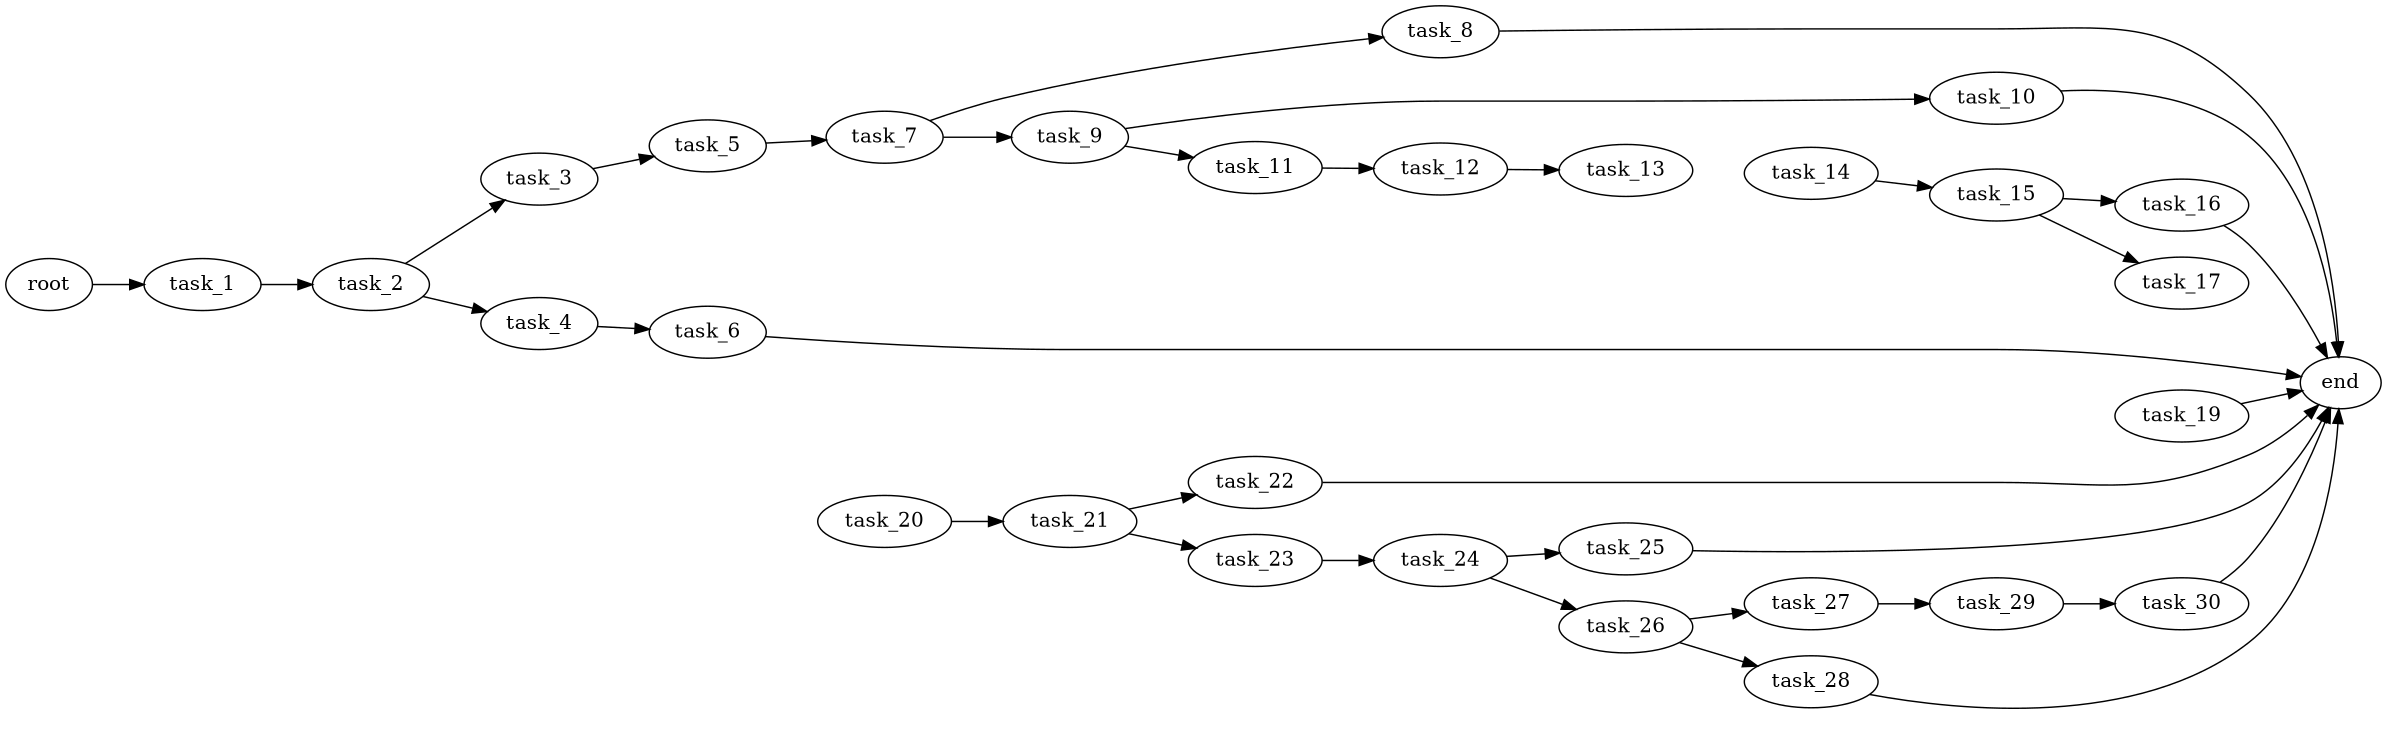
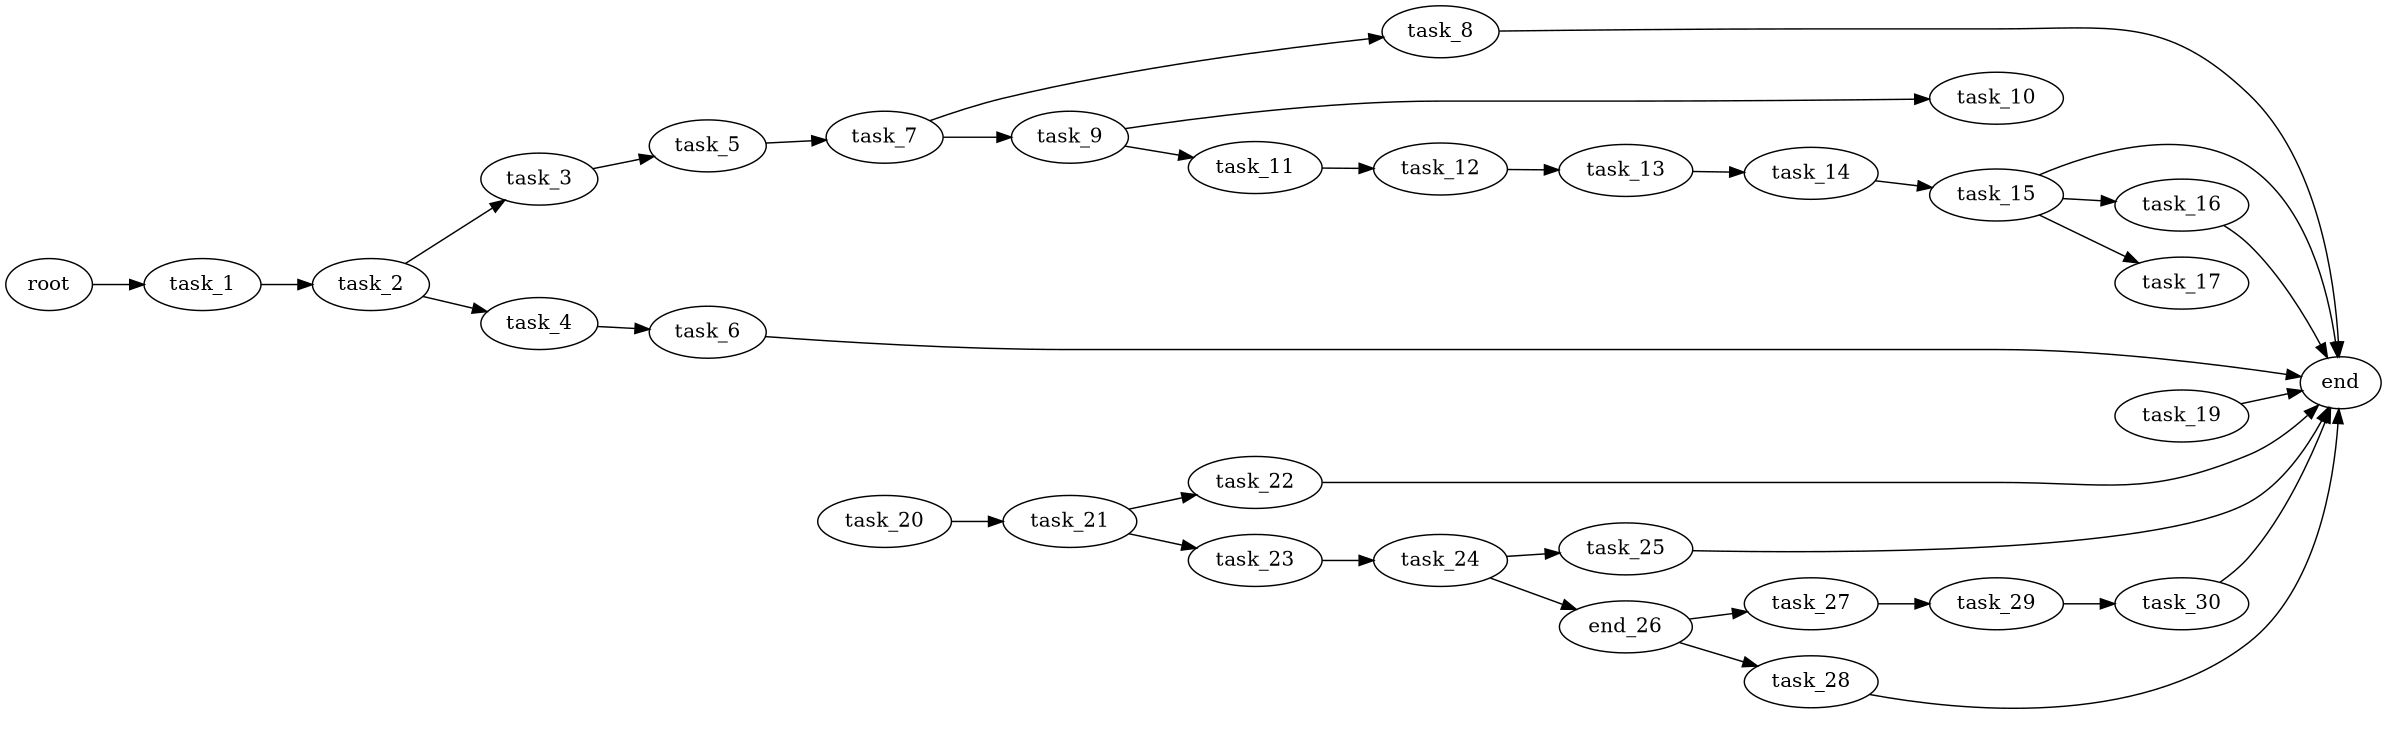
(2260, 147) -> (2241, 163)
none -> (1711, 172)
(1626, 627) -> (1626, 627)
